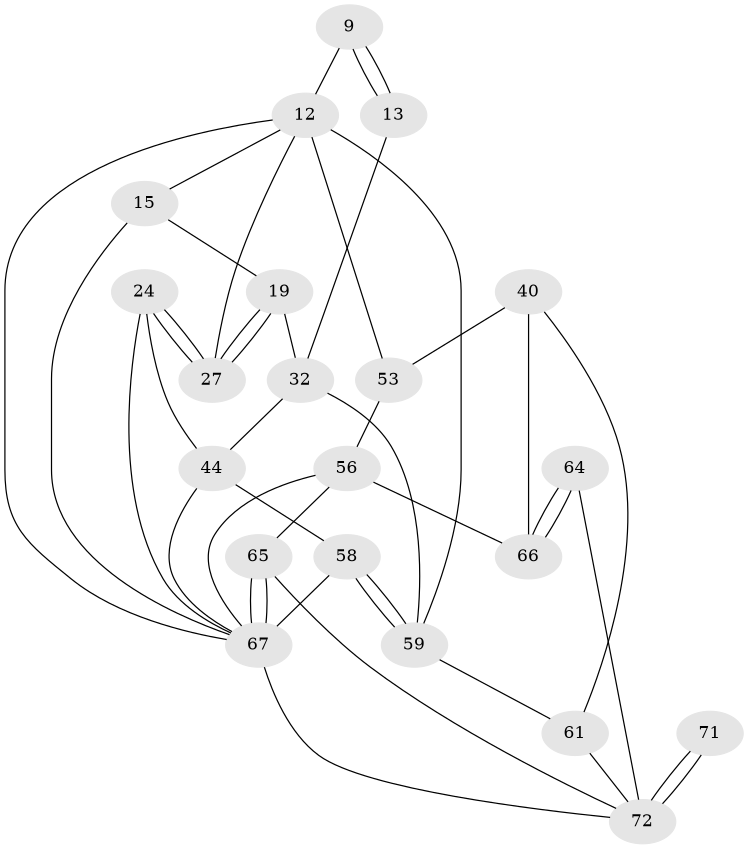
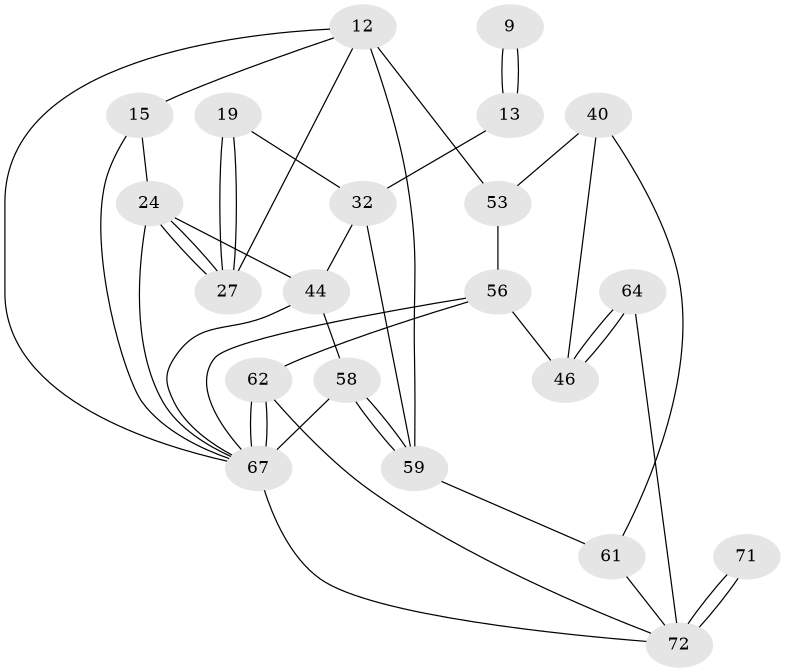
(327, 71) -> none
(212, 248) -> (145, 160)
(259, 557) -> (259, 380)
(529, 557) -> (565, 380)
